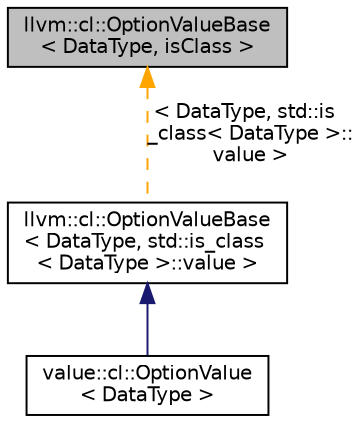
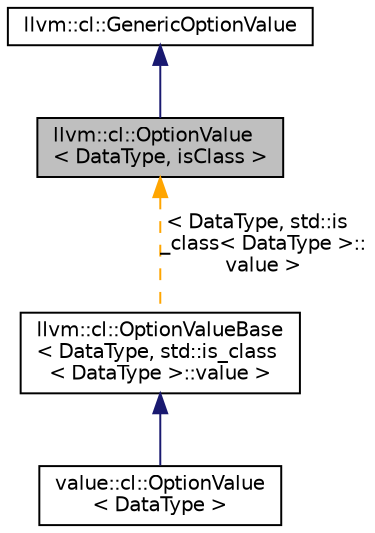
none -> (160, 27)
(148, 37) -> (160, 148)
